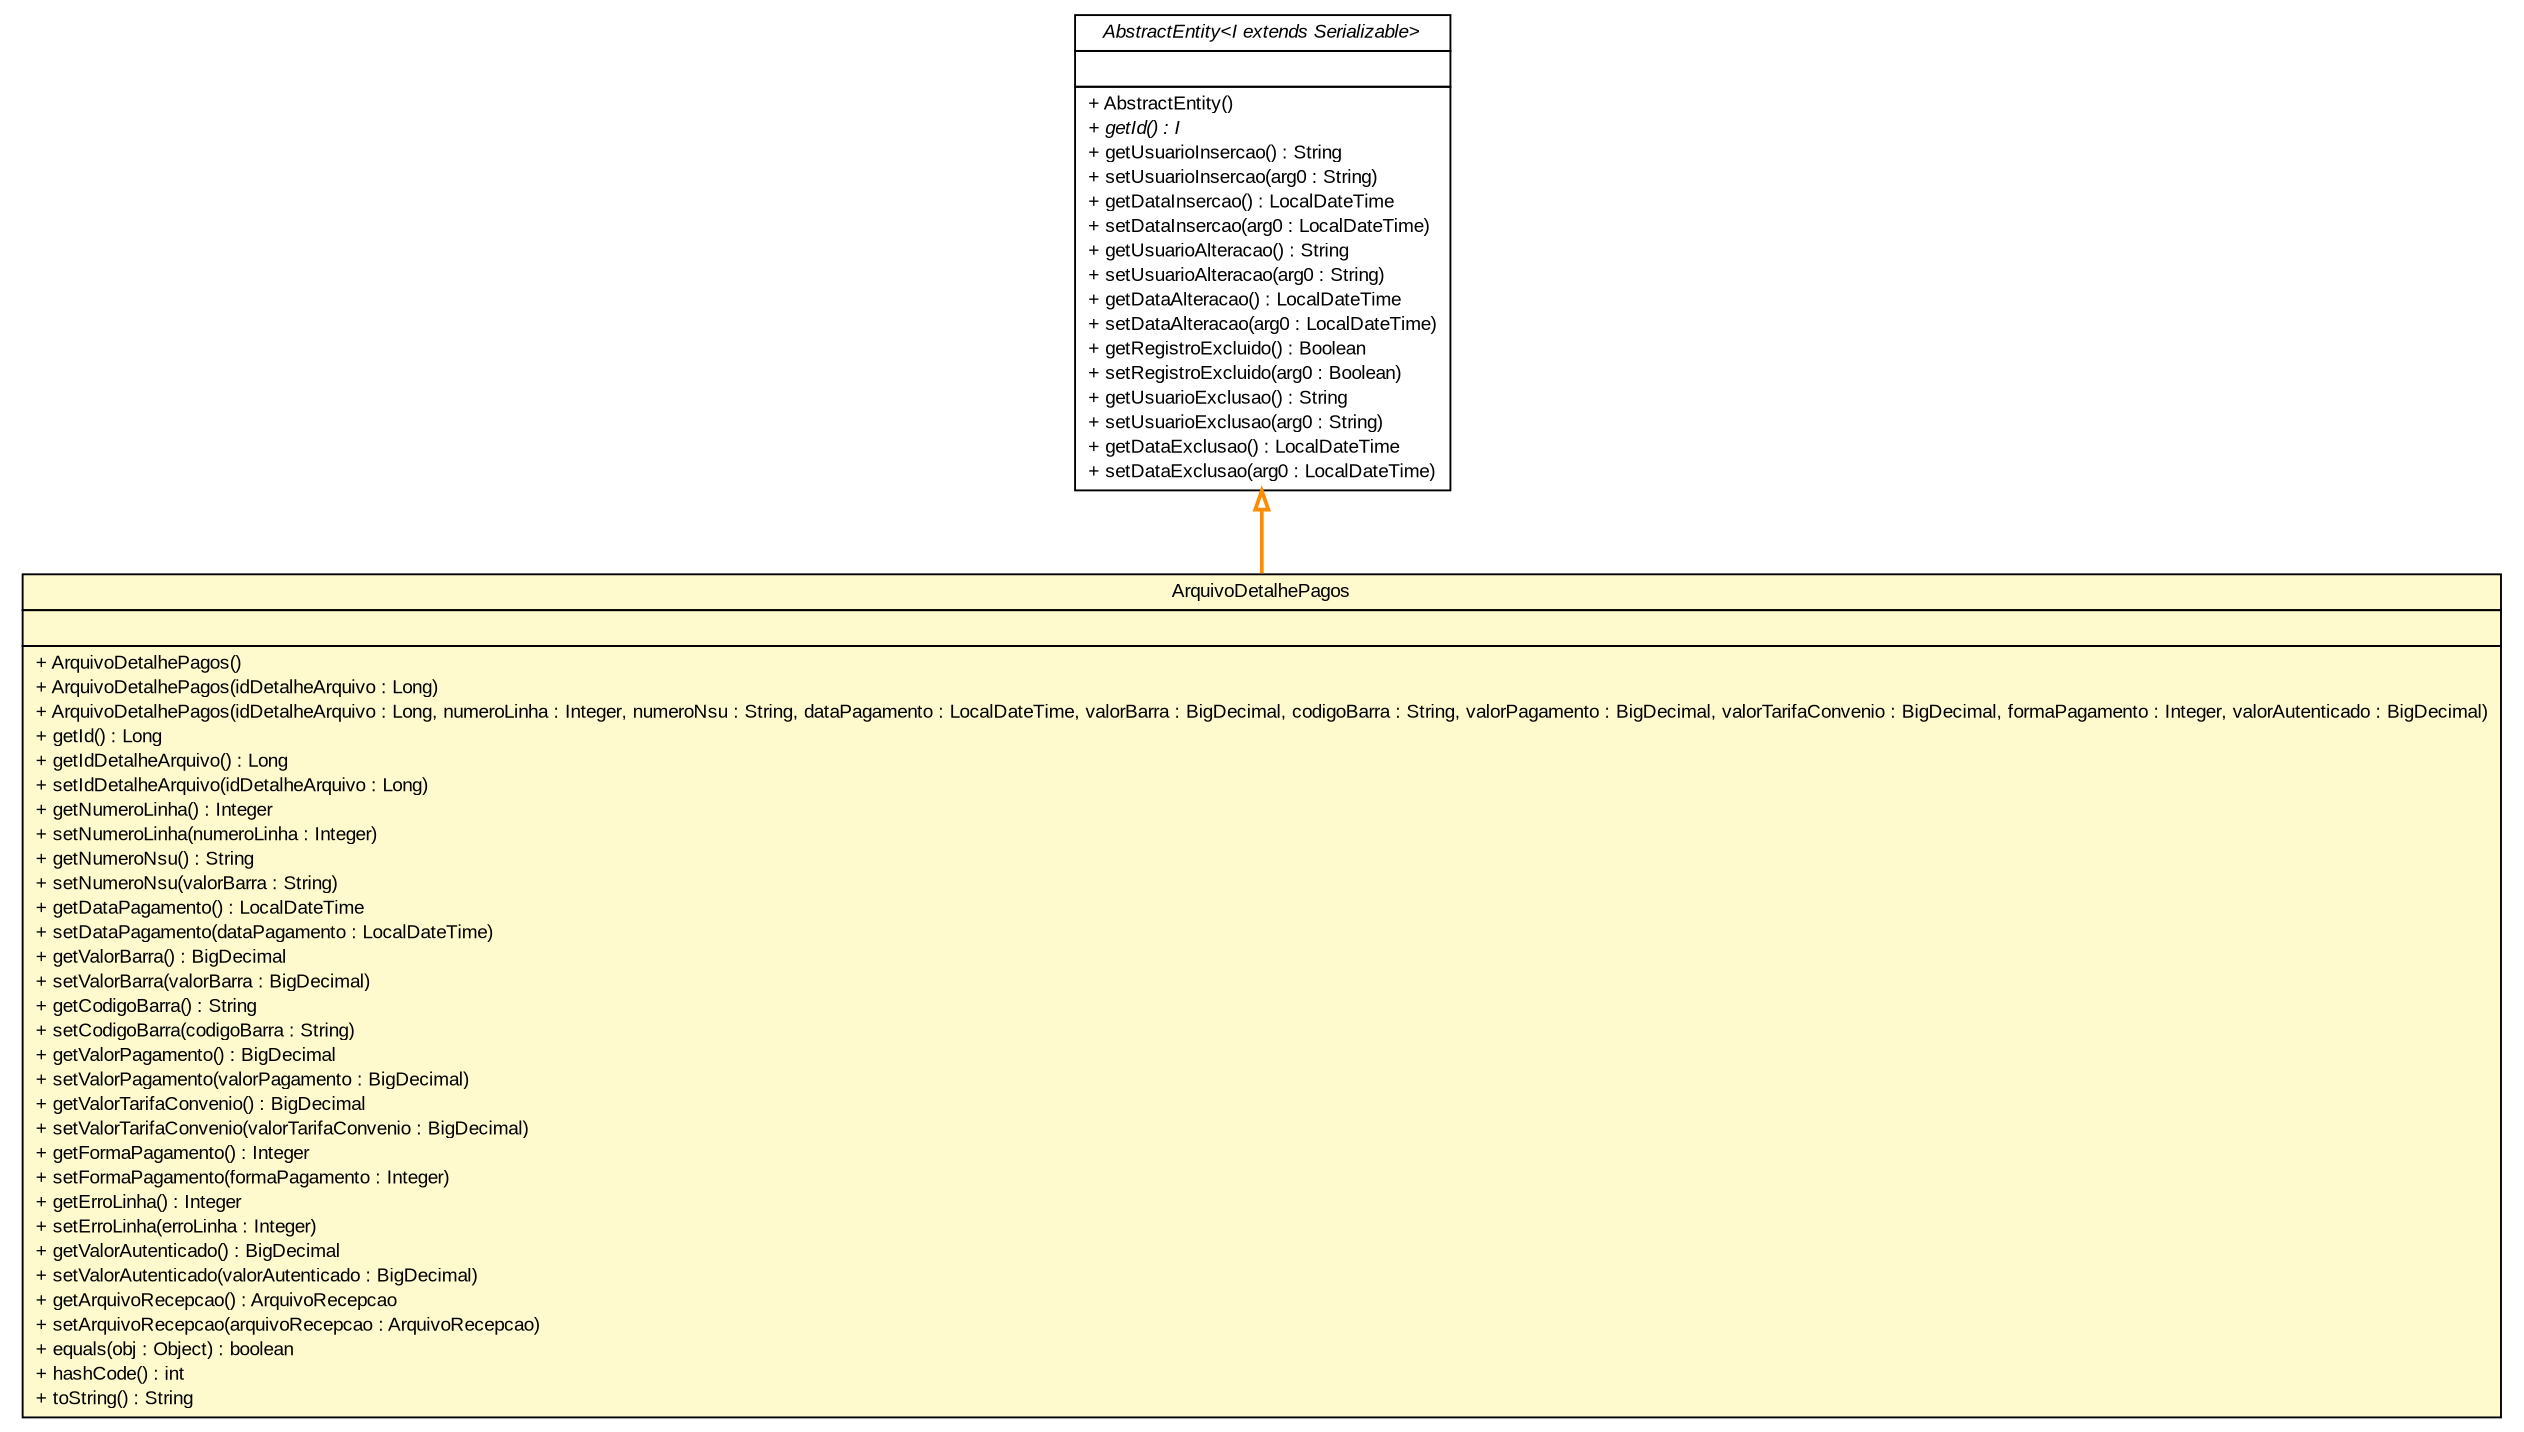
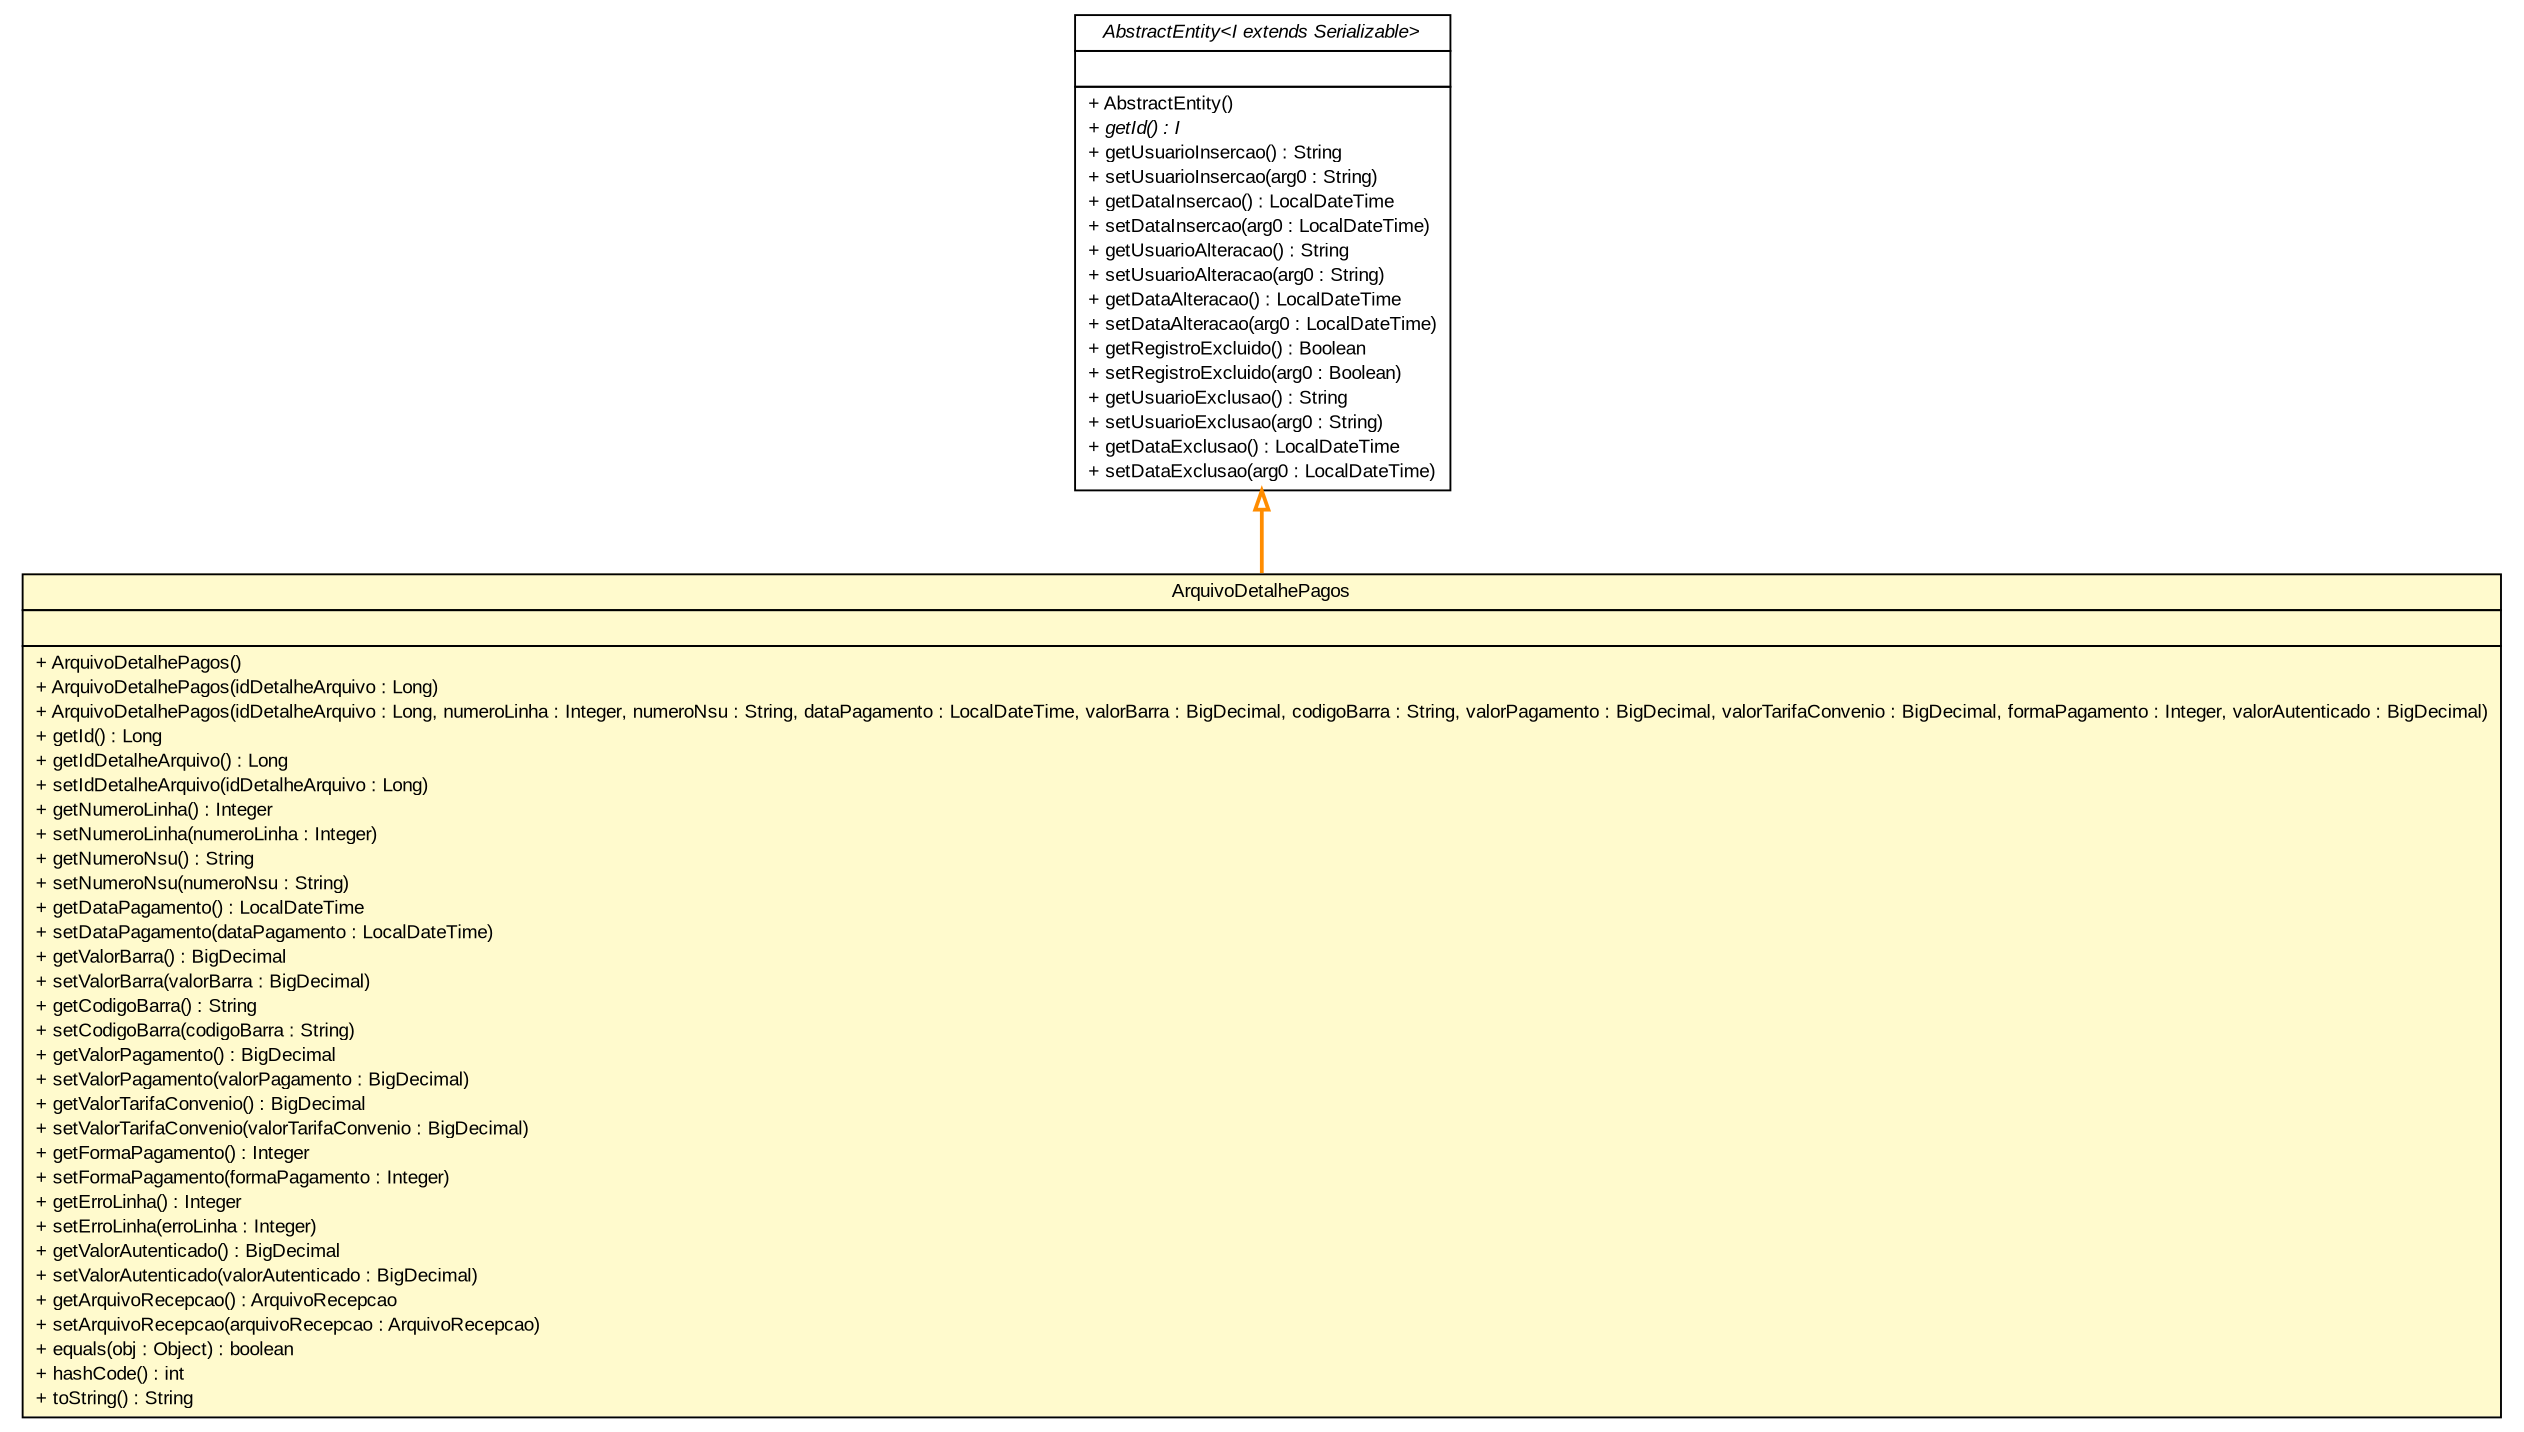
(187, 884) -> (192, 884)
